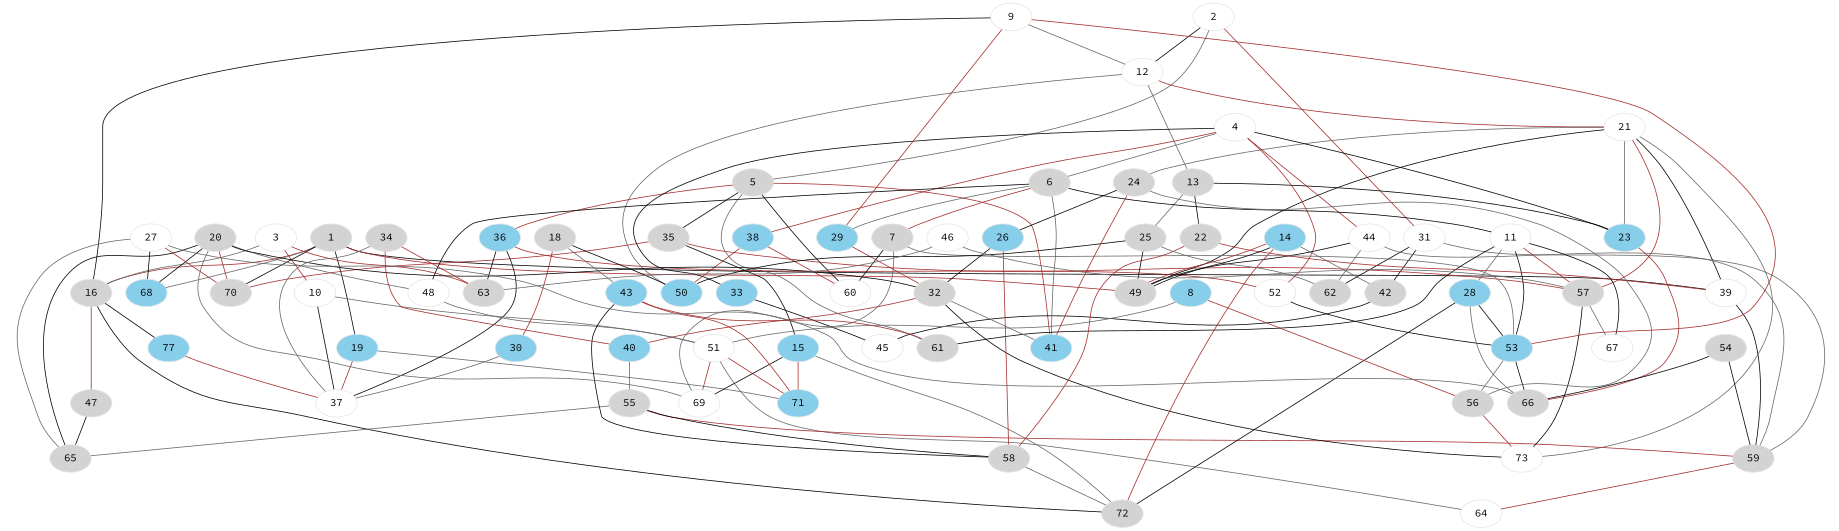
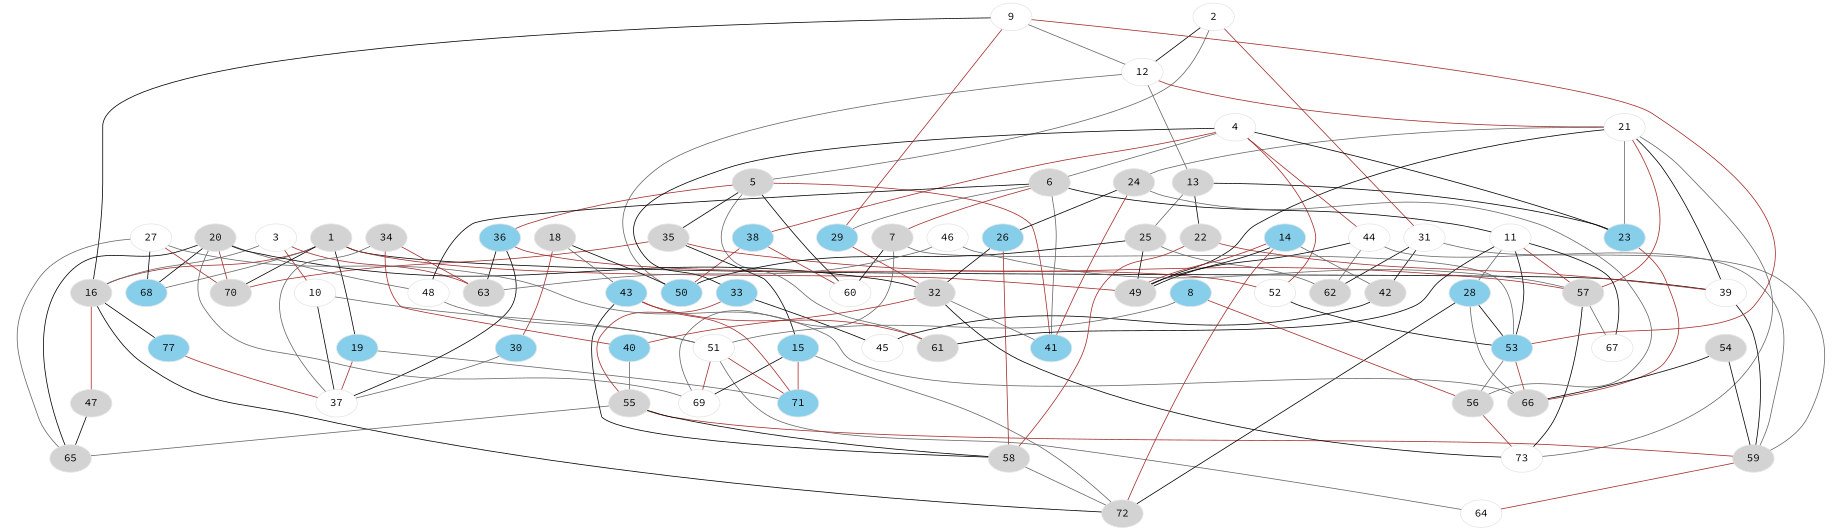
none -> (622, 317)
(1520, 376) -> (1520, 376)
